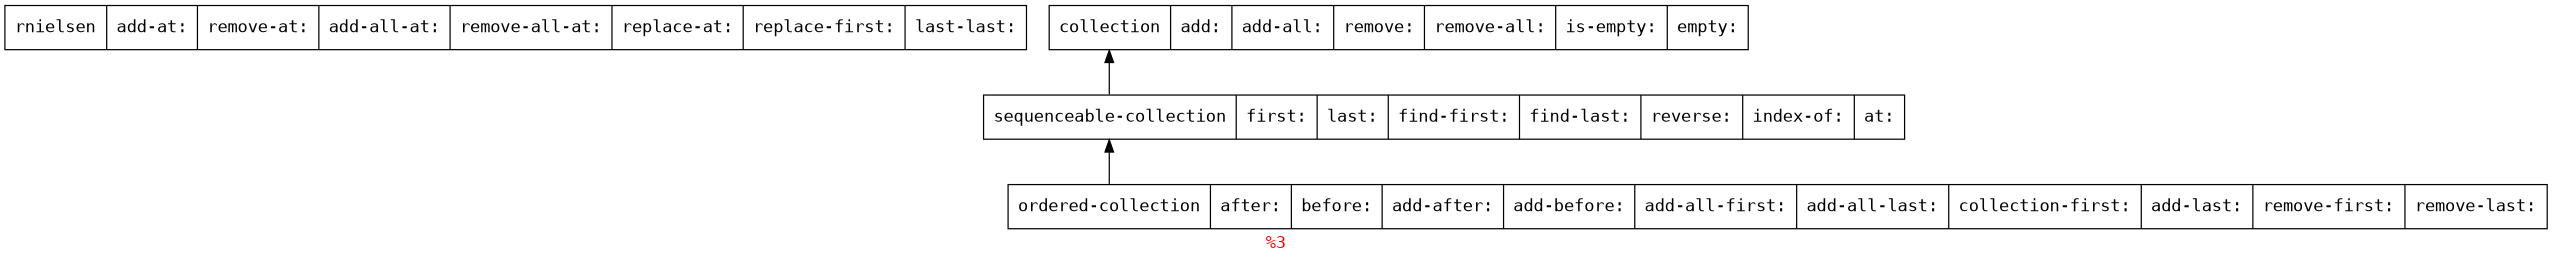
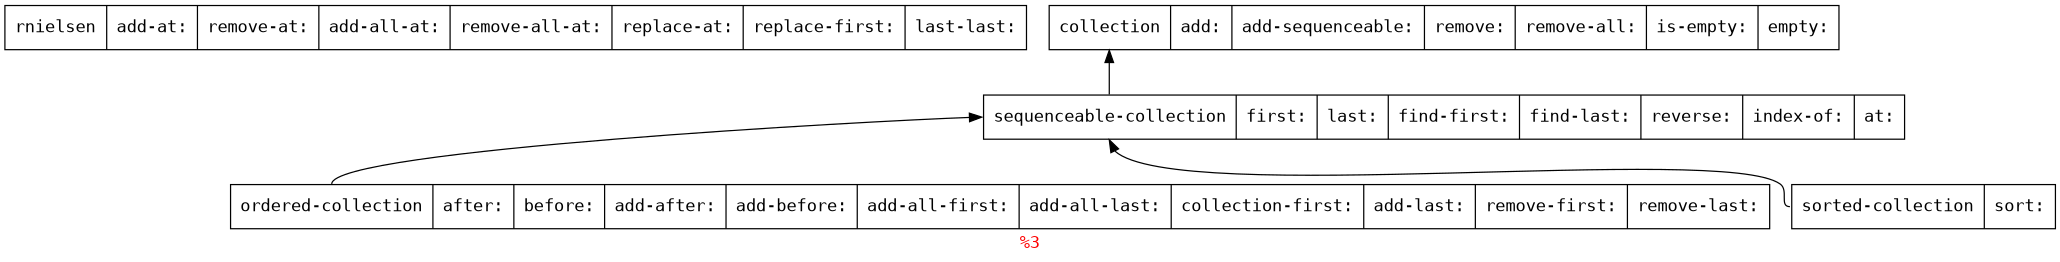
(1283, 27) -> (1328, 27)
none -> (1924, 207)
